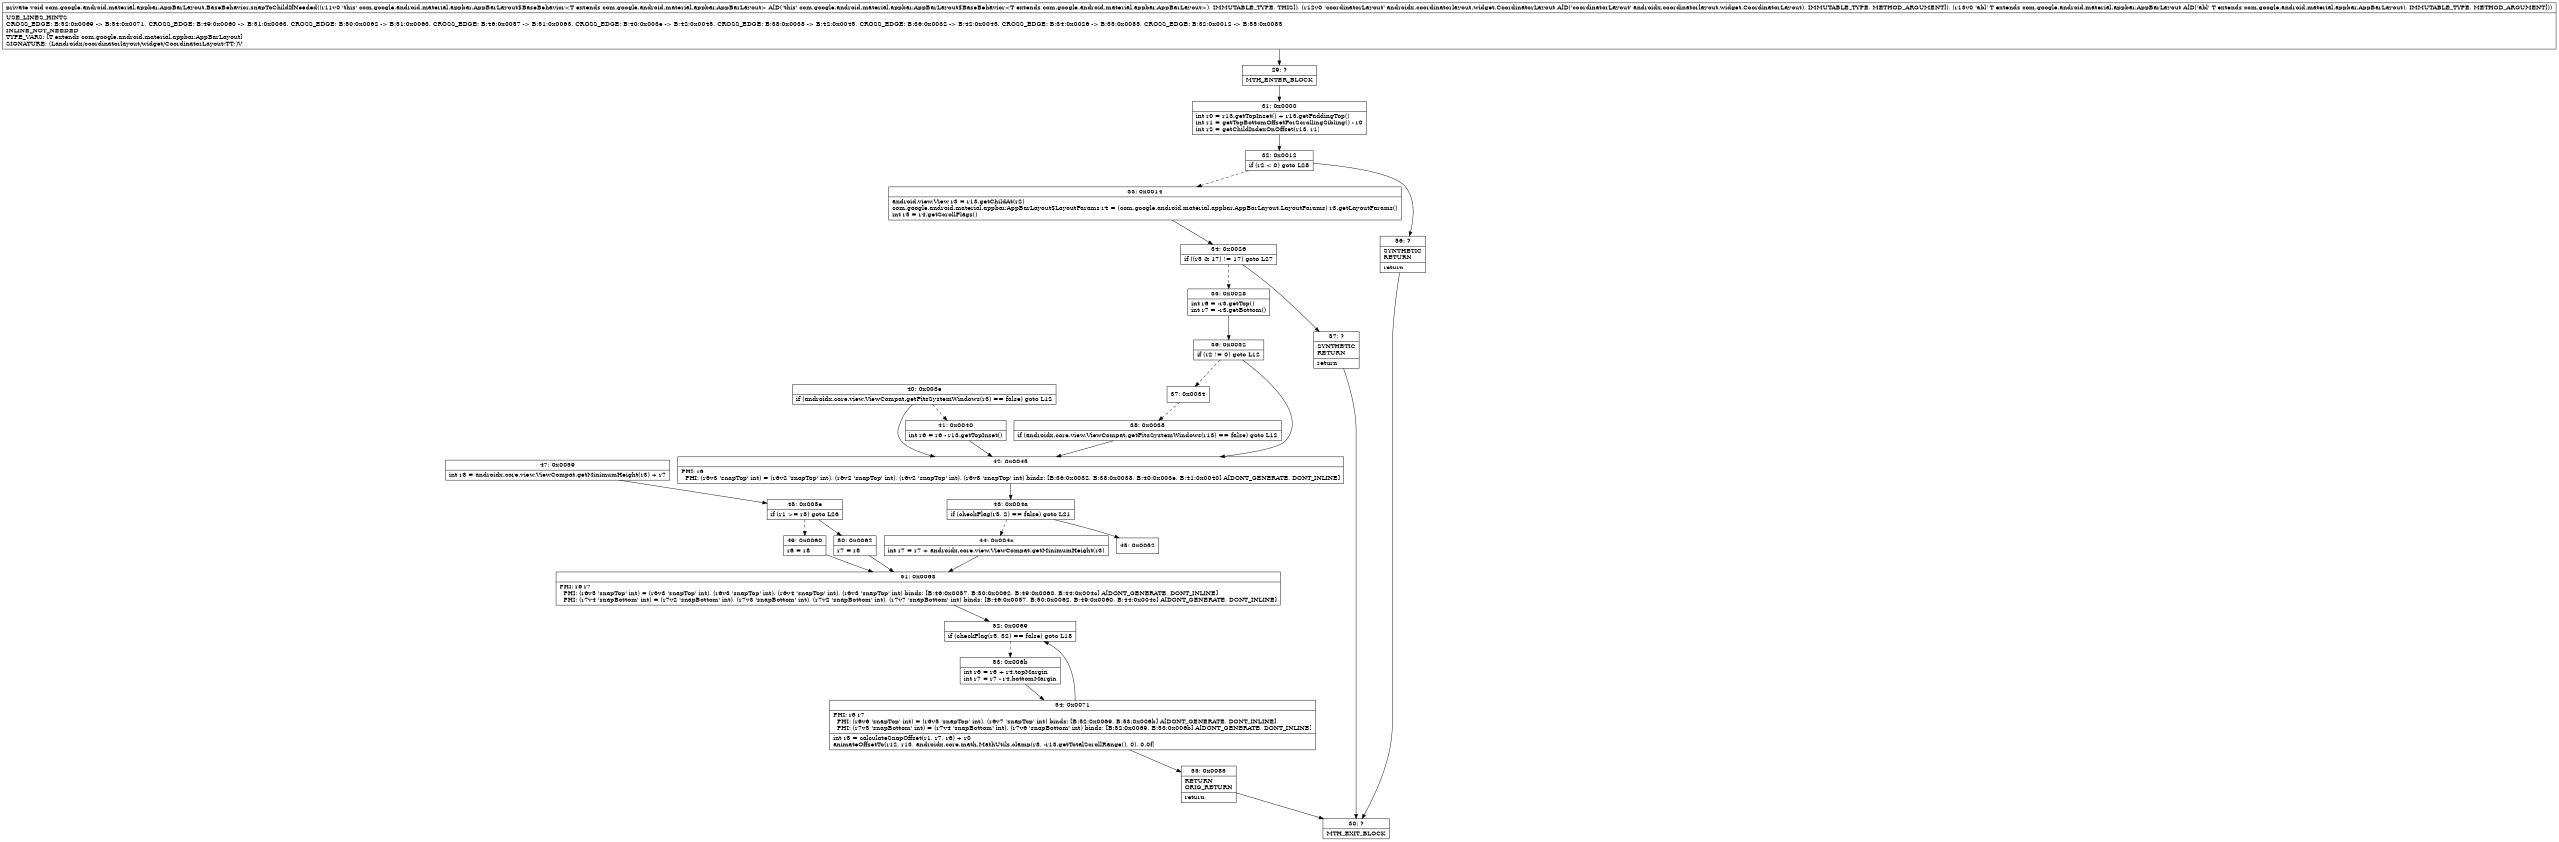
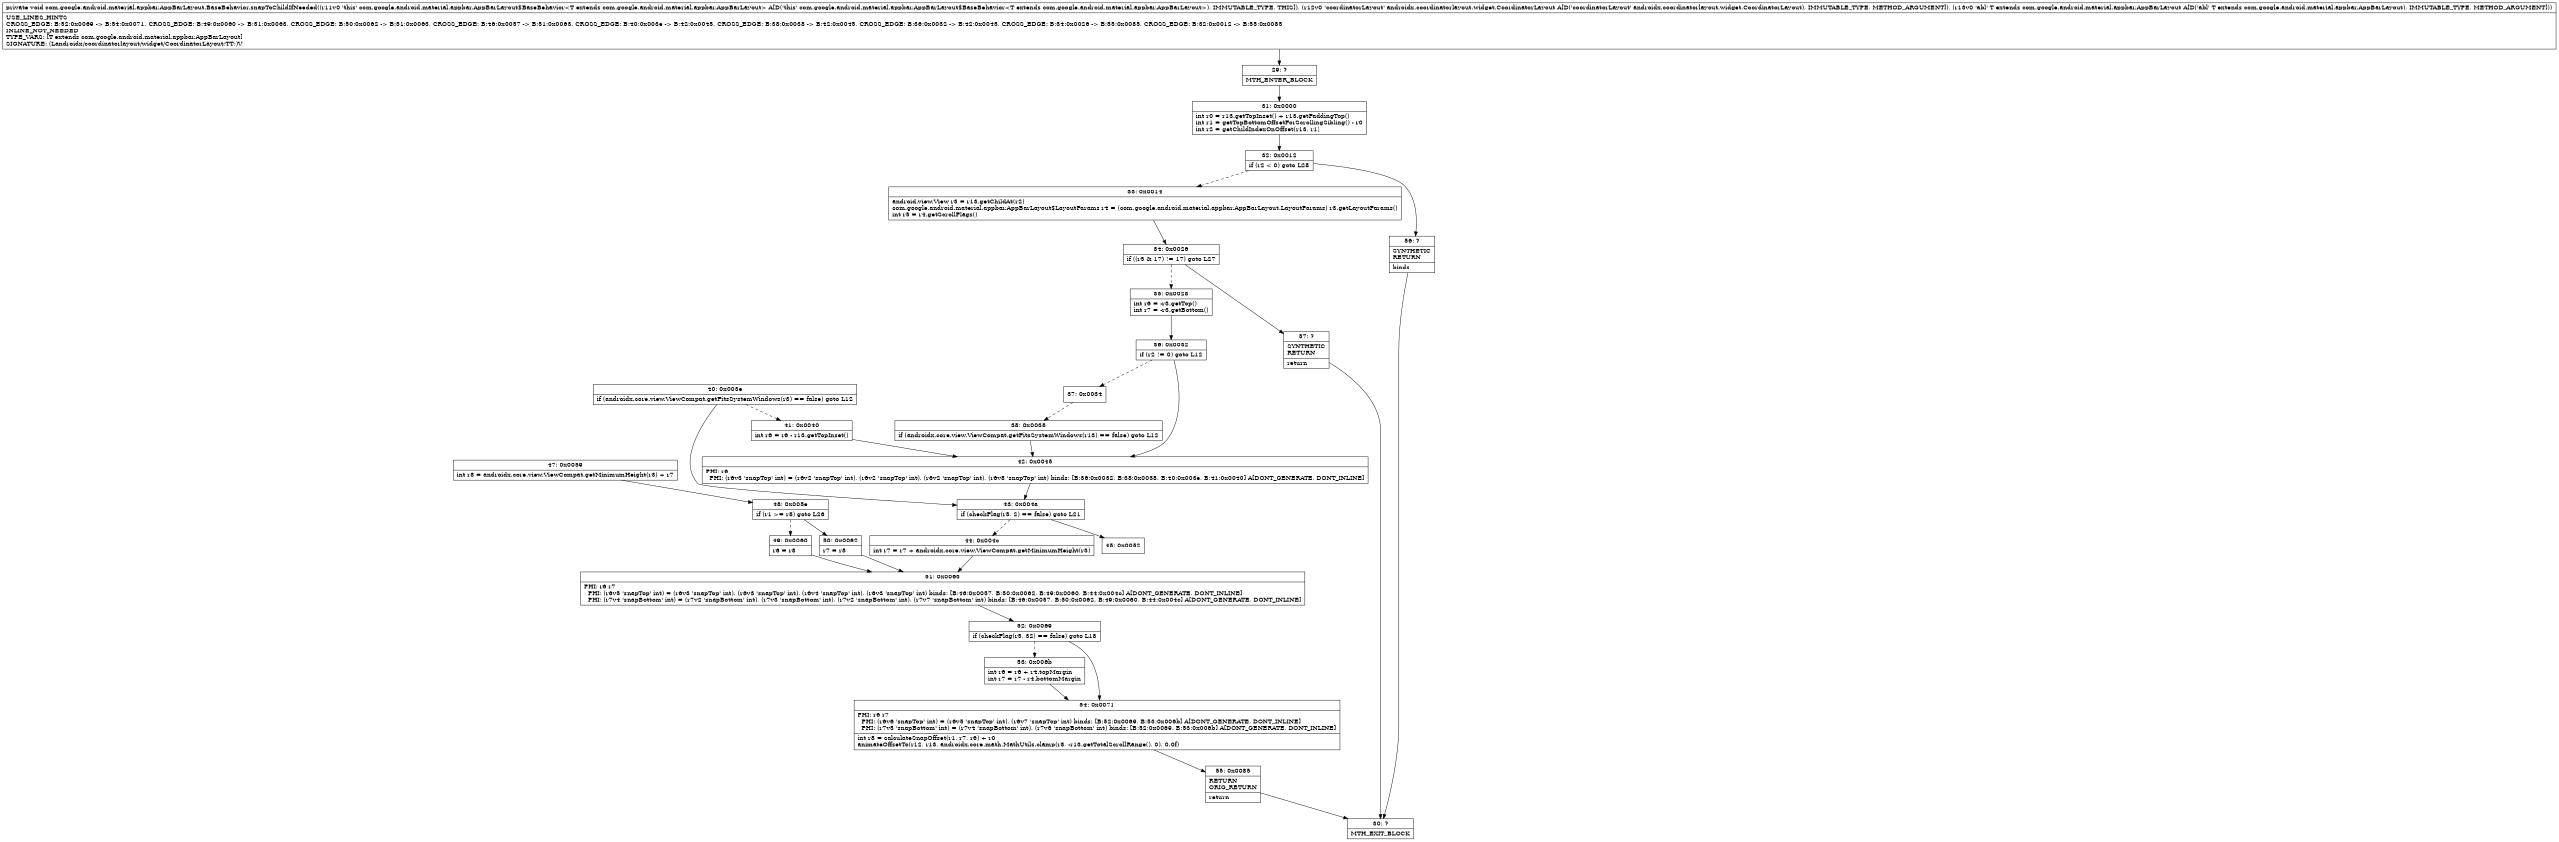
(1394, 268) -> (1401, 268)
(899, 437) -> (781, 493)
(1070, 667) -> (1092, 663)
